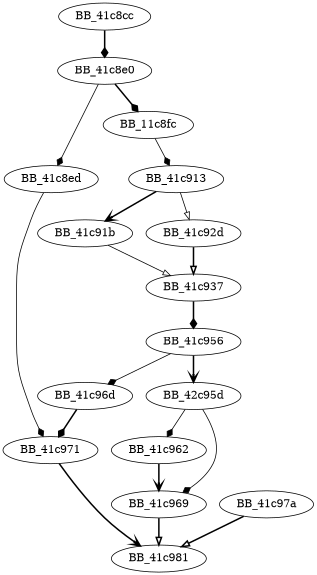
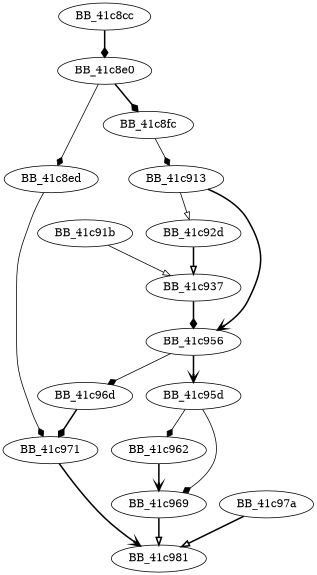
(148, 125) -> (148, 125)
(134, 204) -> (260, 252)
(193, 396) -> (193, 396)
